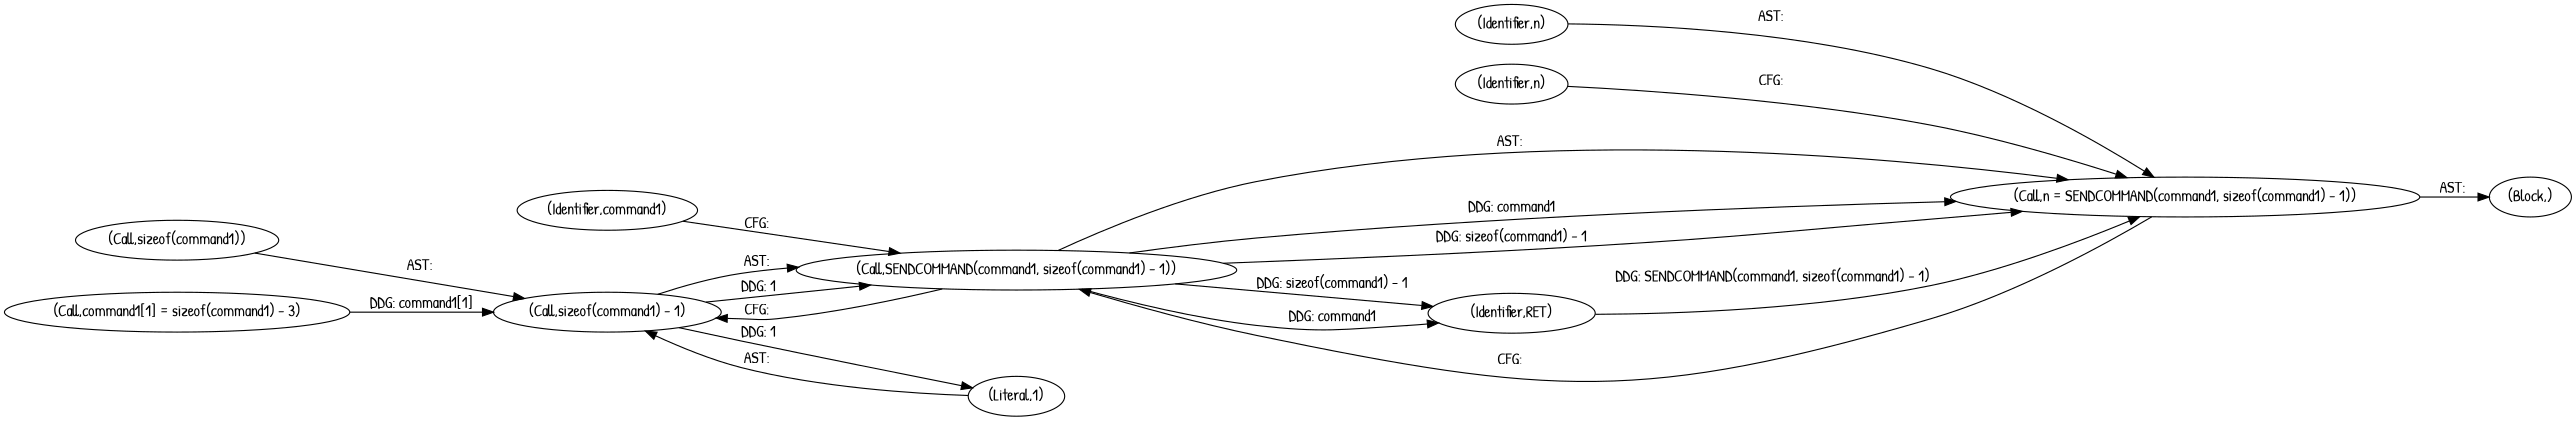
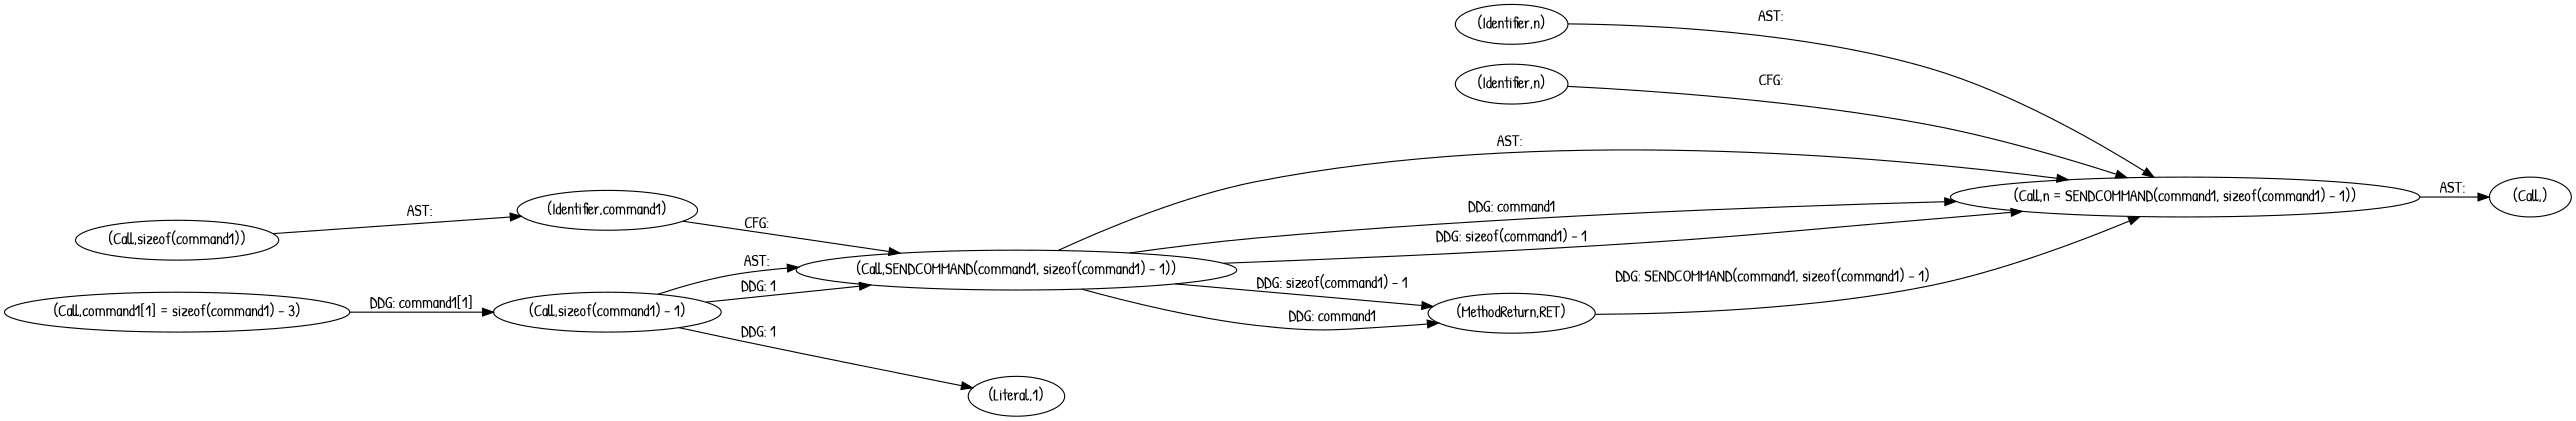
(2530, 197) -> (2530, 197)
(384, 275) -> (392, 225)
(836, 311) -> none
(1512, 313) -> (1512, 313)
(1631, 379) -> none
(809, 381) -> none
